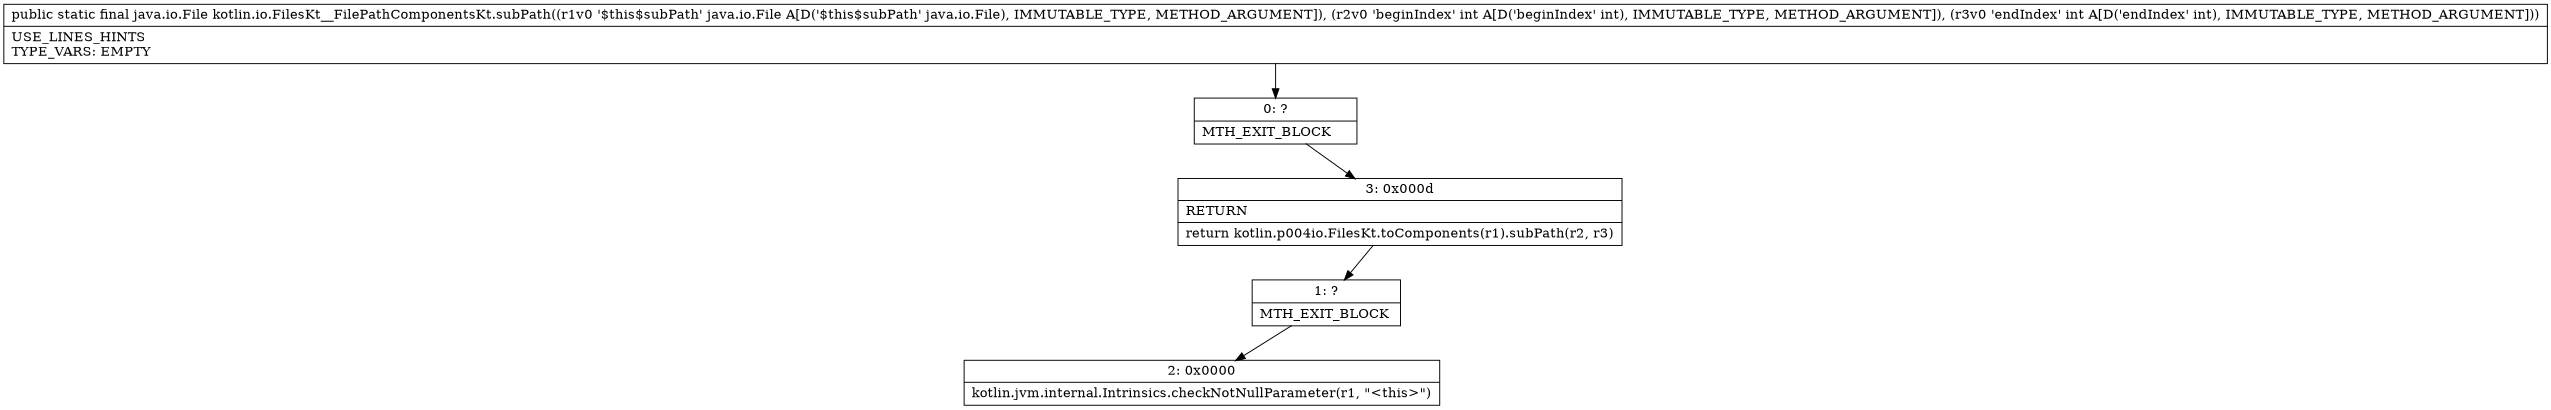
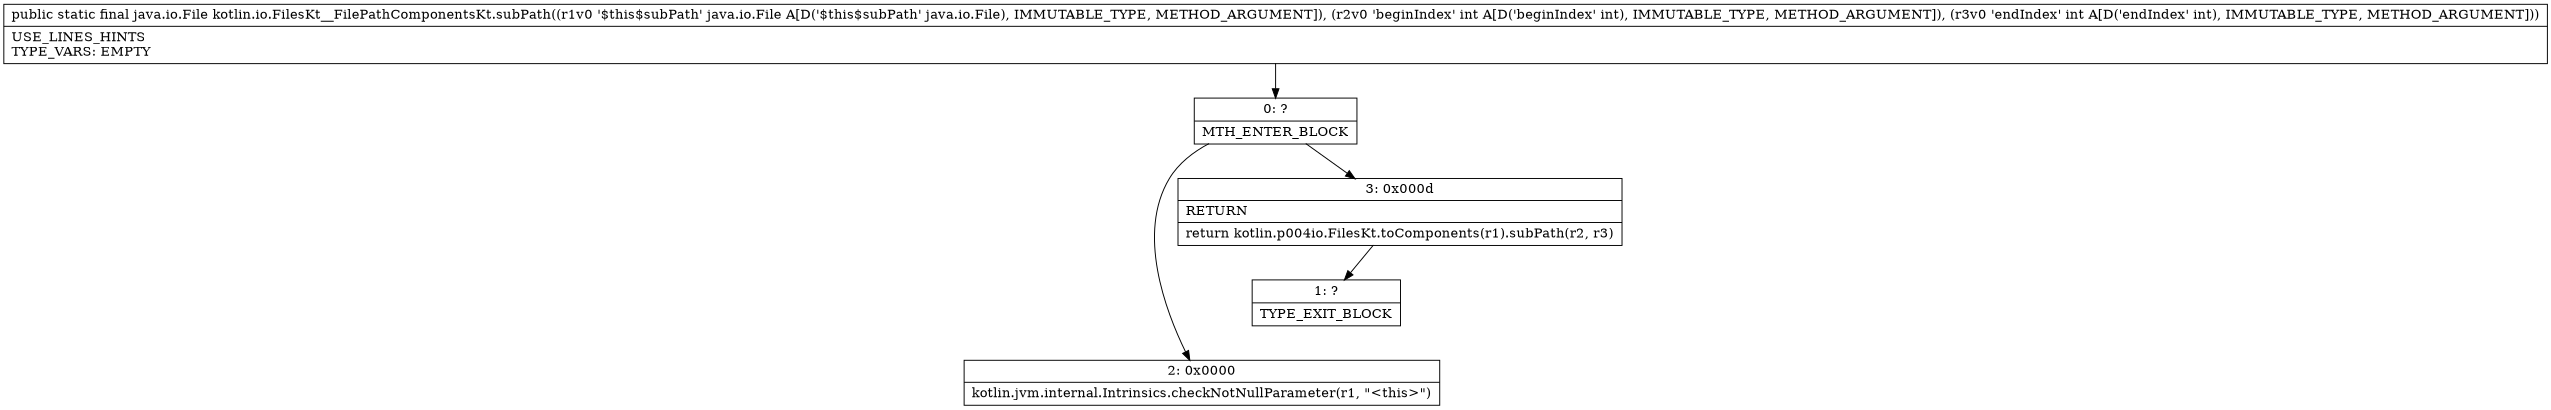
(1267, 132) -> (1276, 132)
(1325, 314) -> (1326, 314)
(1268, 341) -> (1155, 240)
